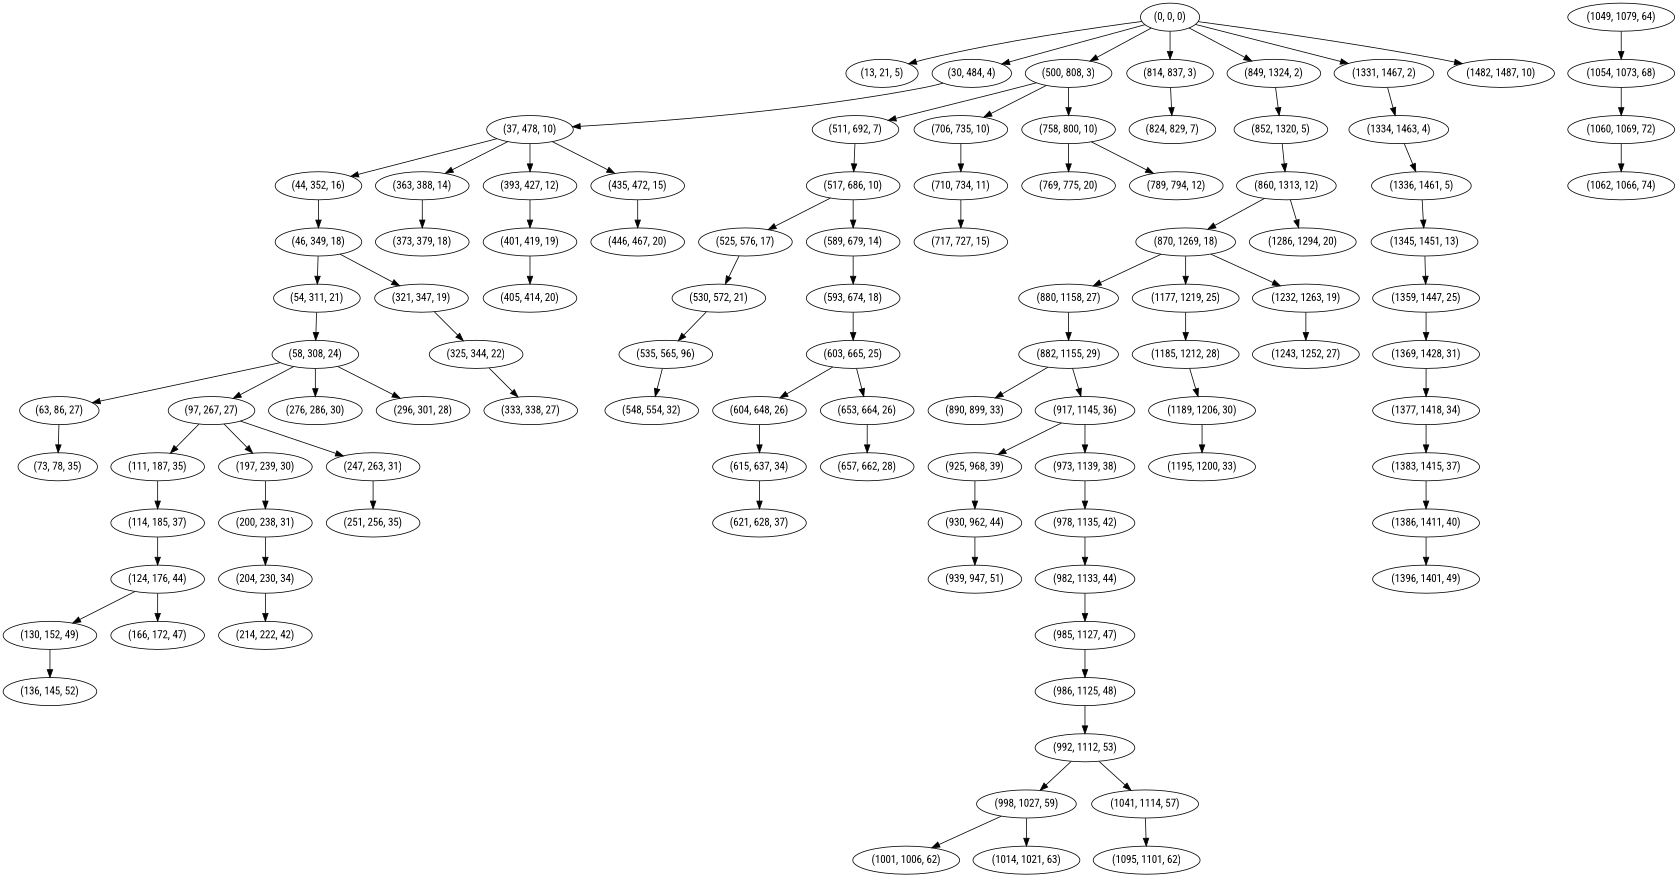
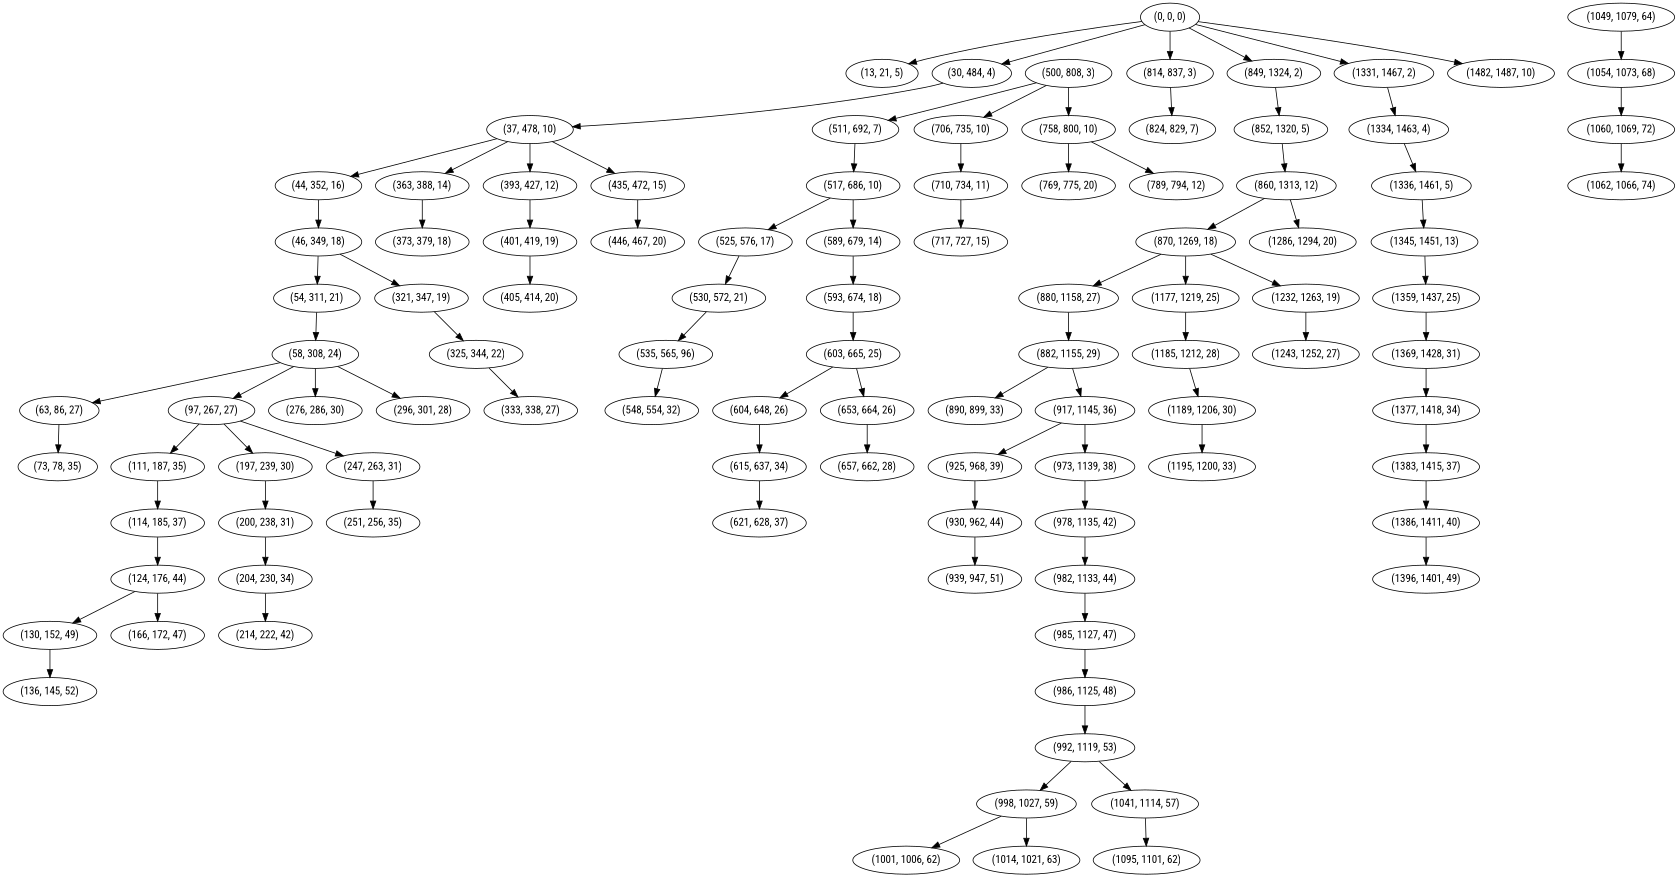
(1124, 43) -> none
(1426, 298) -> (1426, 298)
(1085, 748) -> (1085, 748)
